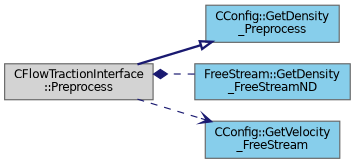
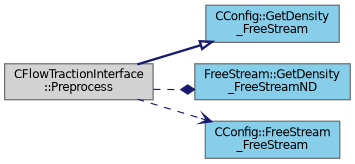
(273, 24) -> (273, 24)
(181, 74) -> (167, 90)
(273, 140) -> (273, 140)
